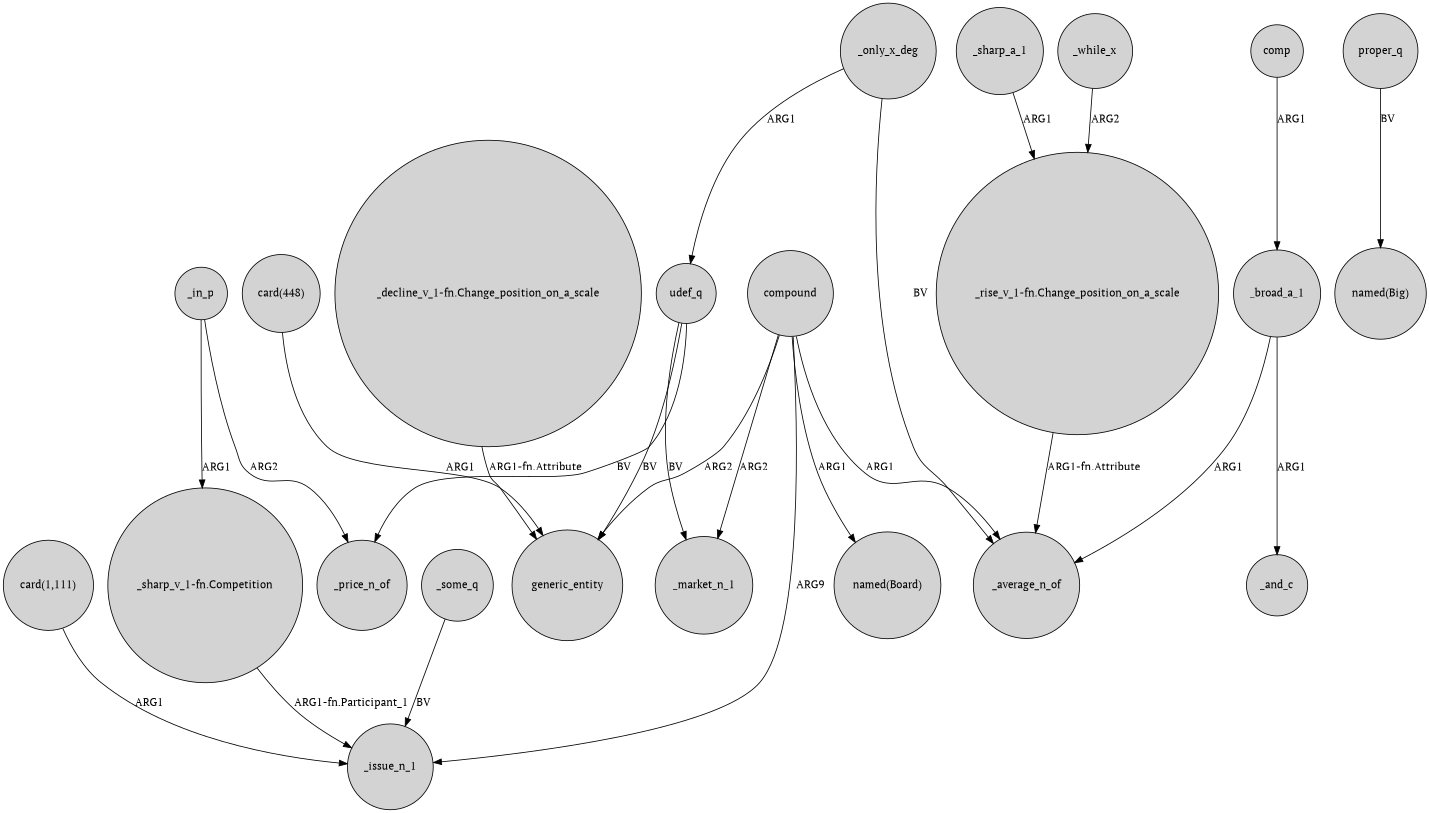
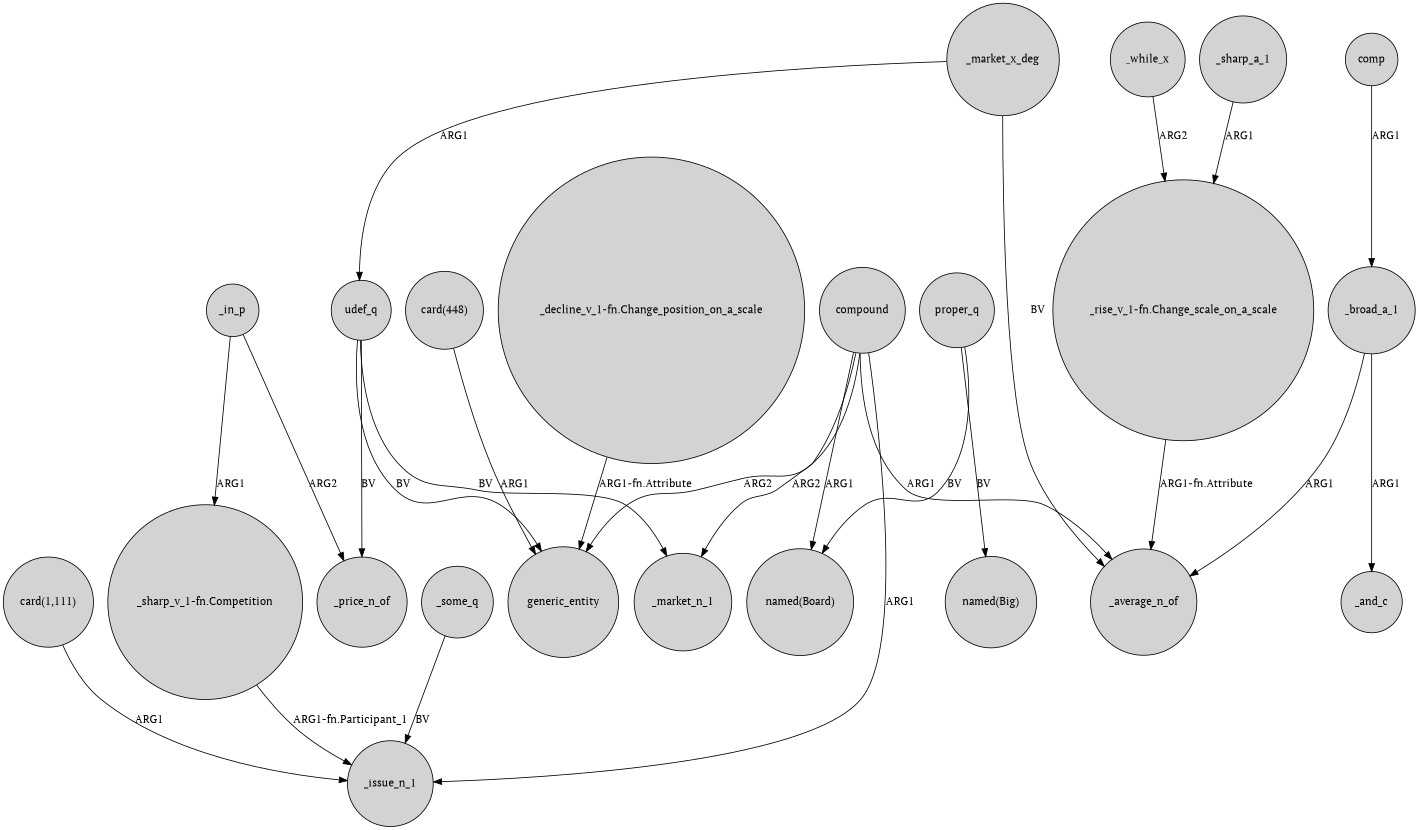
(888, 51) -> (1003, 59)
(1077, 293) -> (1183, 310)
none -> (944, 484)
(811, 585) -> (900, 602)
